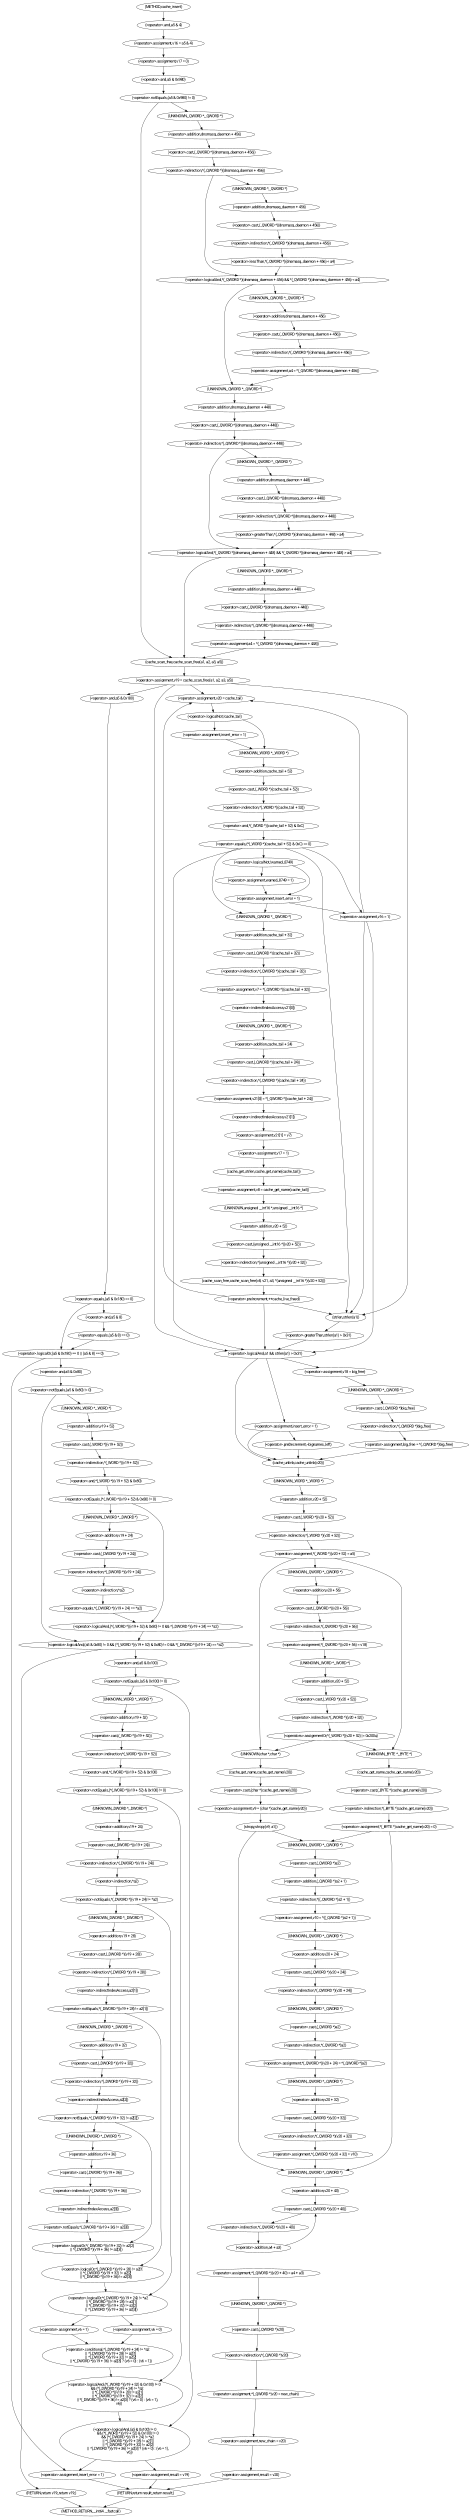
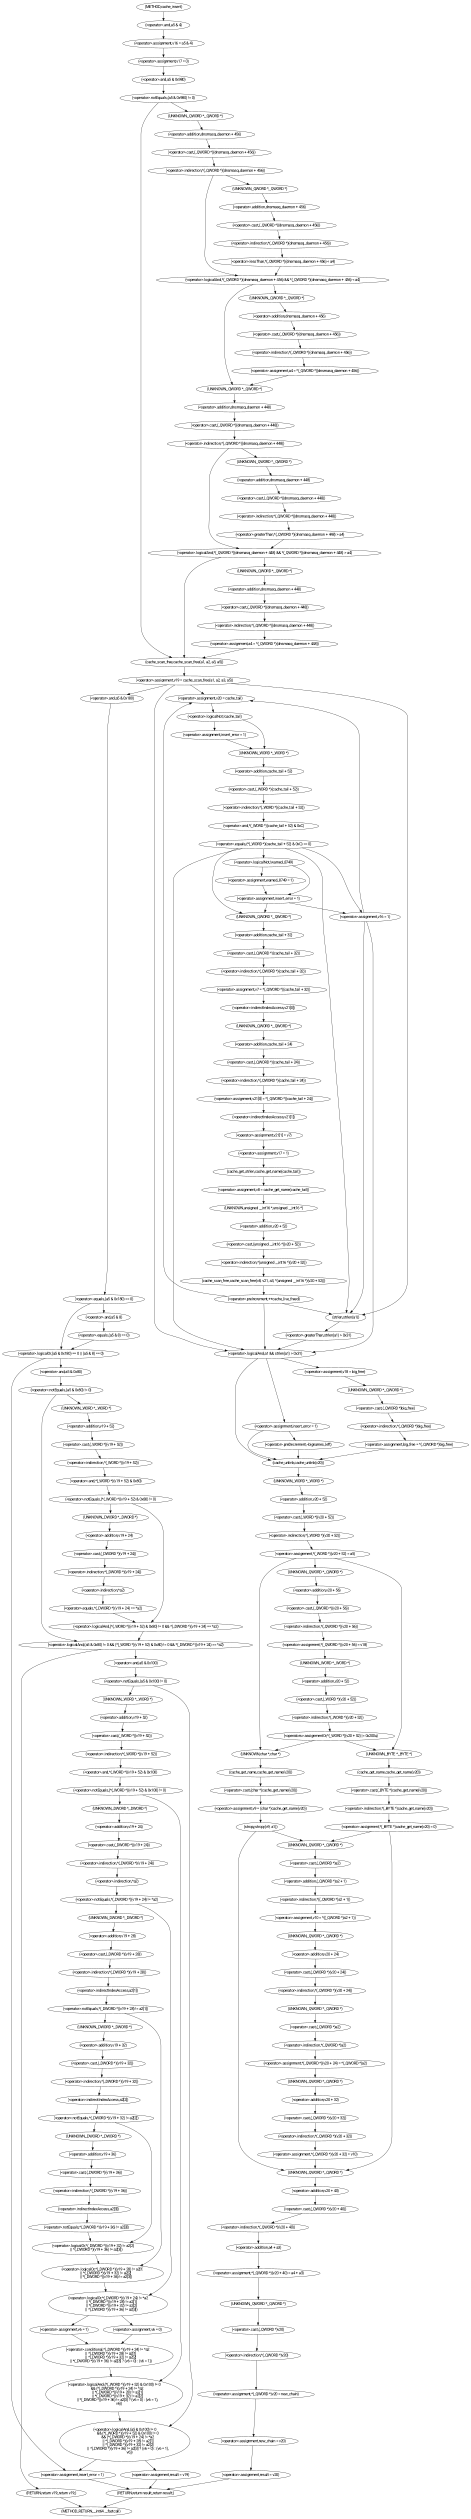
(306, 2236) -> (259, 2259)
